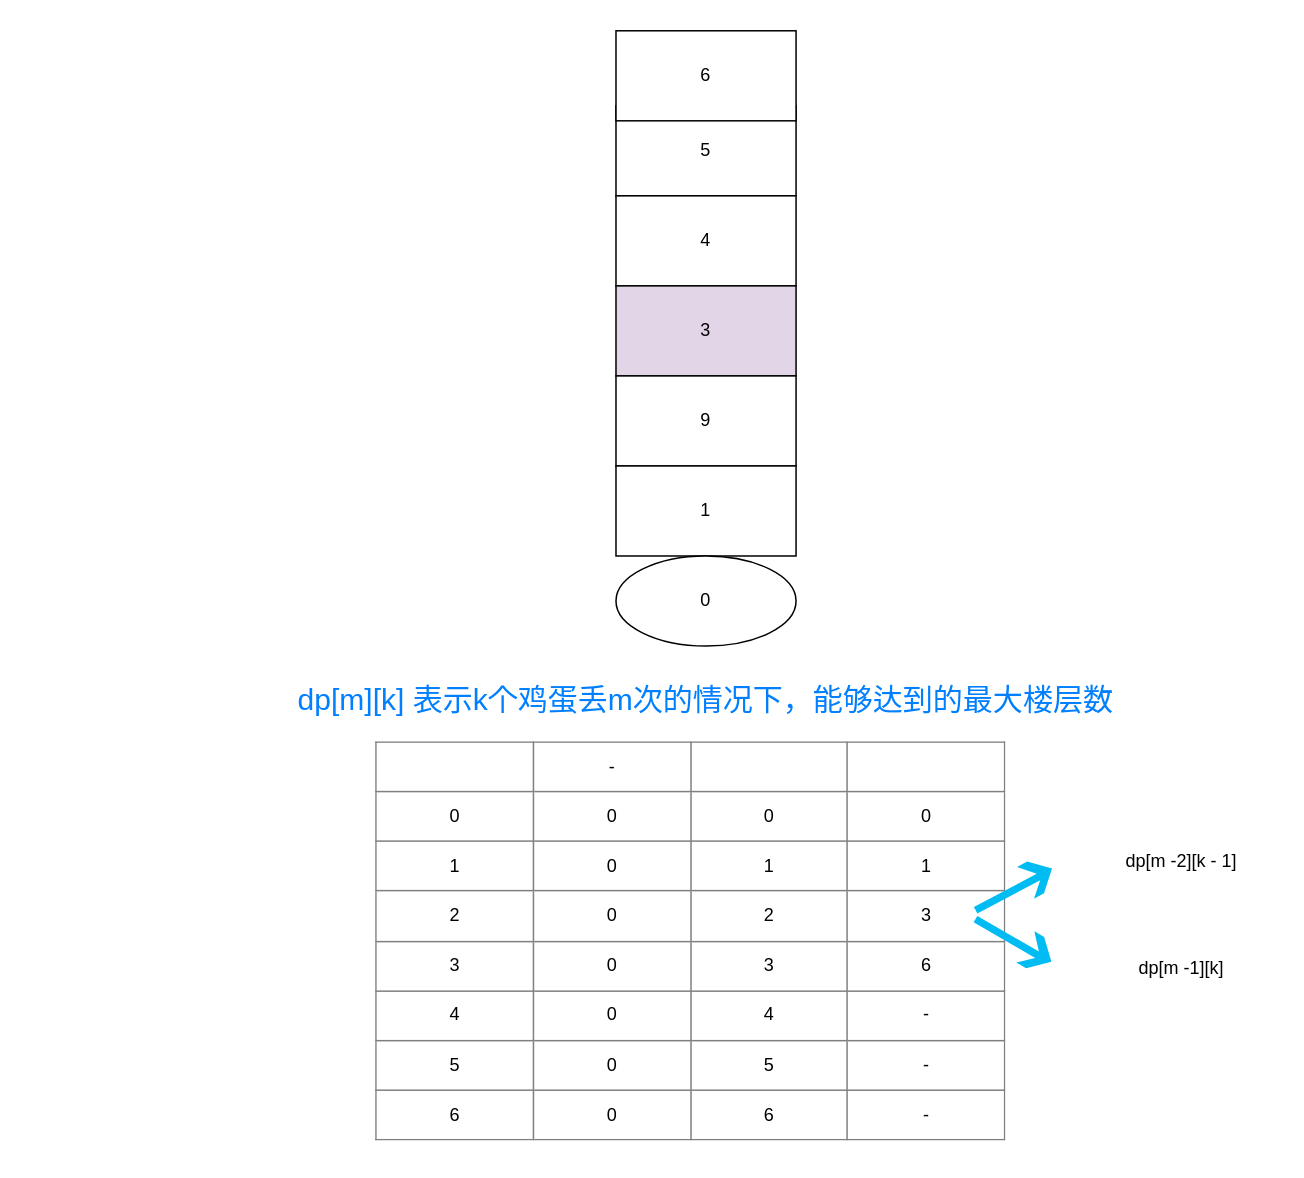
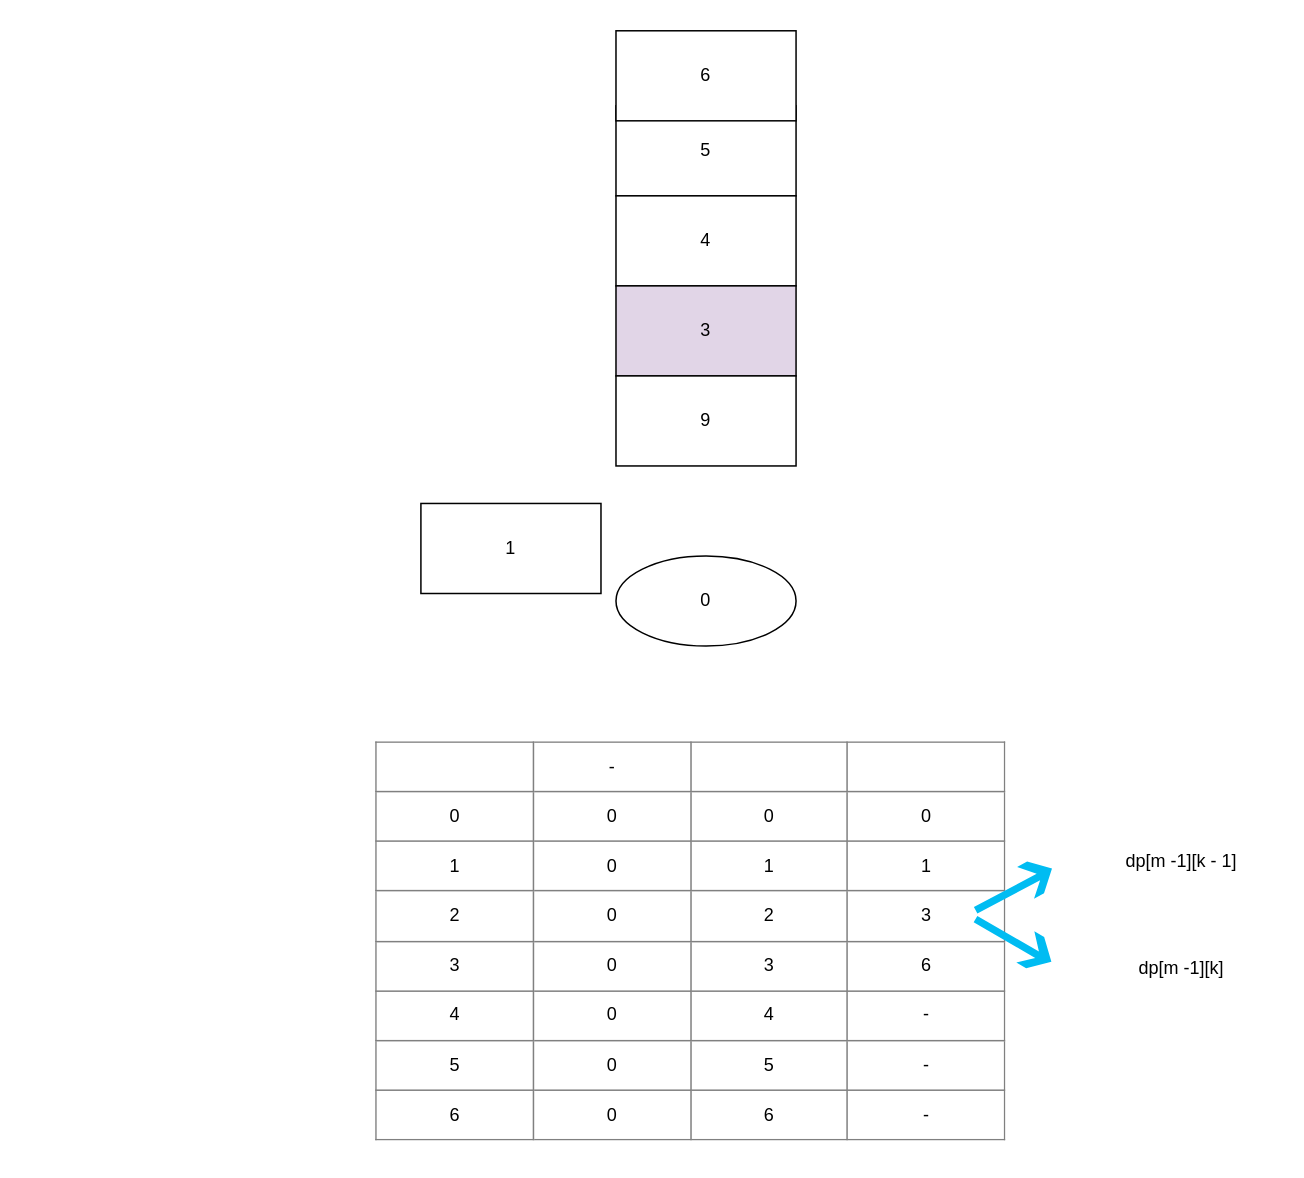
(706, 511) -> (511, 548)
(706, 698) -> none
(1181, 862) -> (1181, 862)
